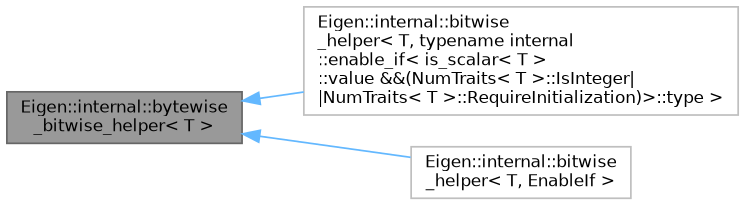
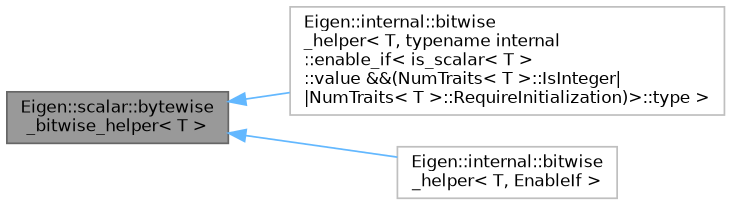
(124, 118) -> (118, 118)
